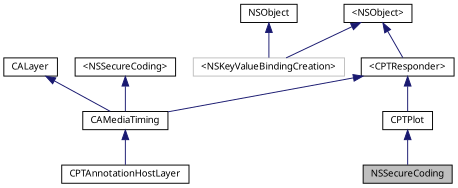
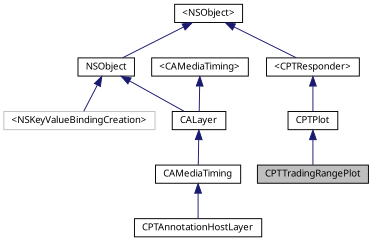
(319, 42) -> (153, 42)
(125, 67) -> none
none -> (200, 67)
(261, 95) -> none
none -> (157, 96)
(408, 174) -> (313, 174)
